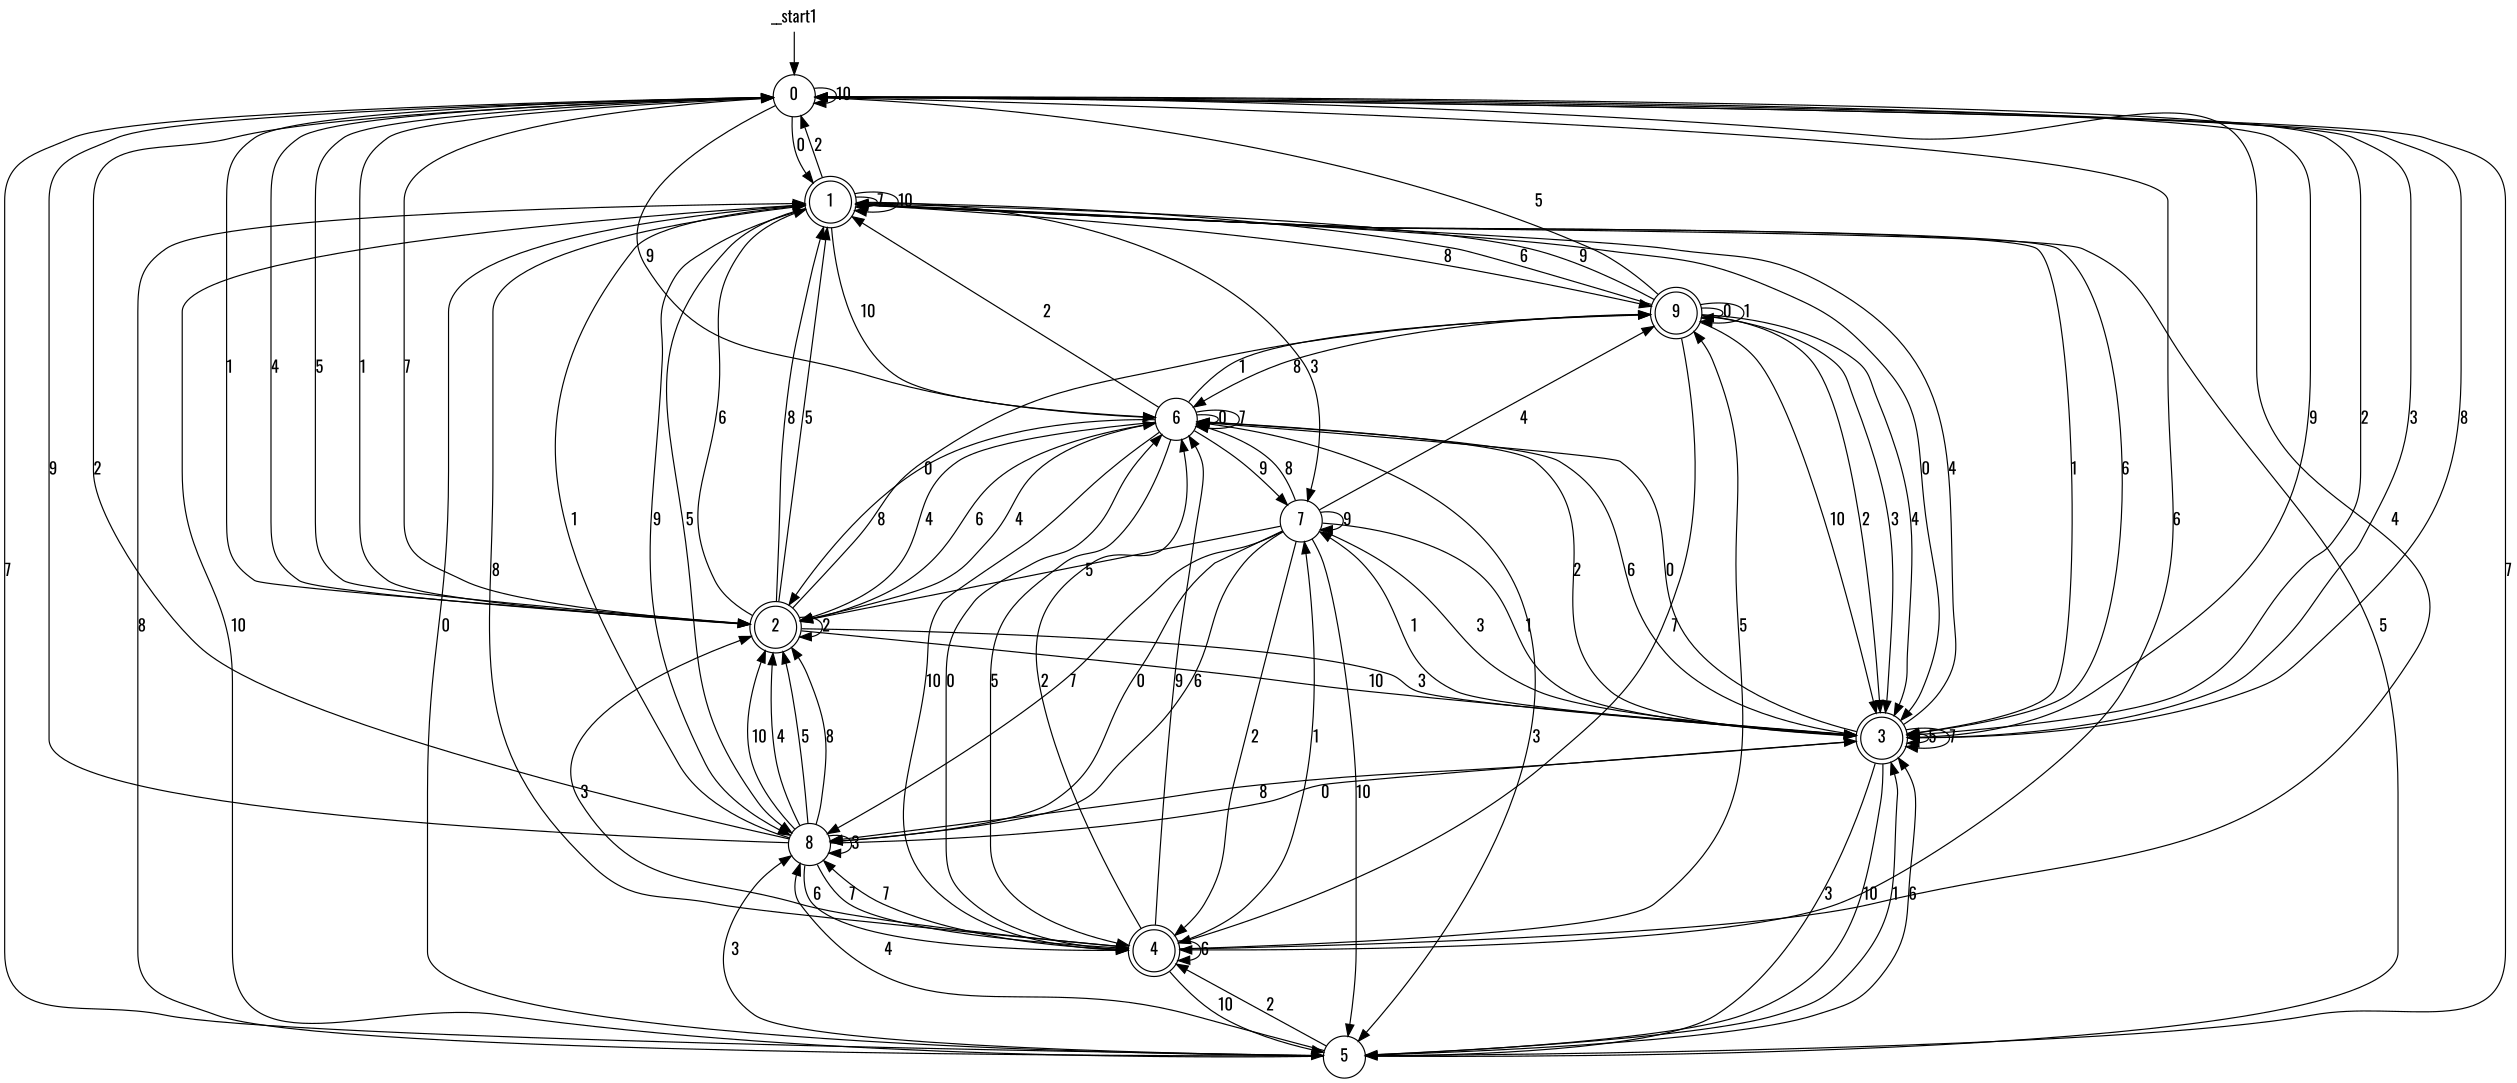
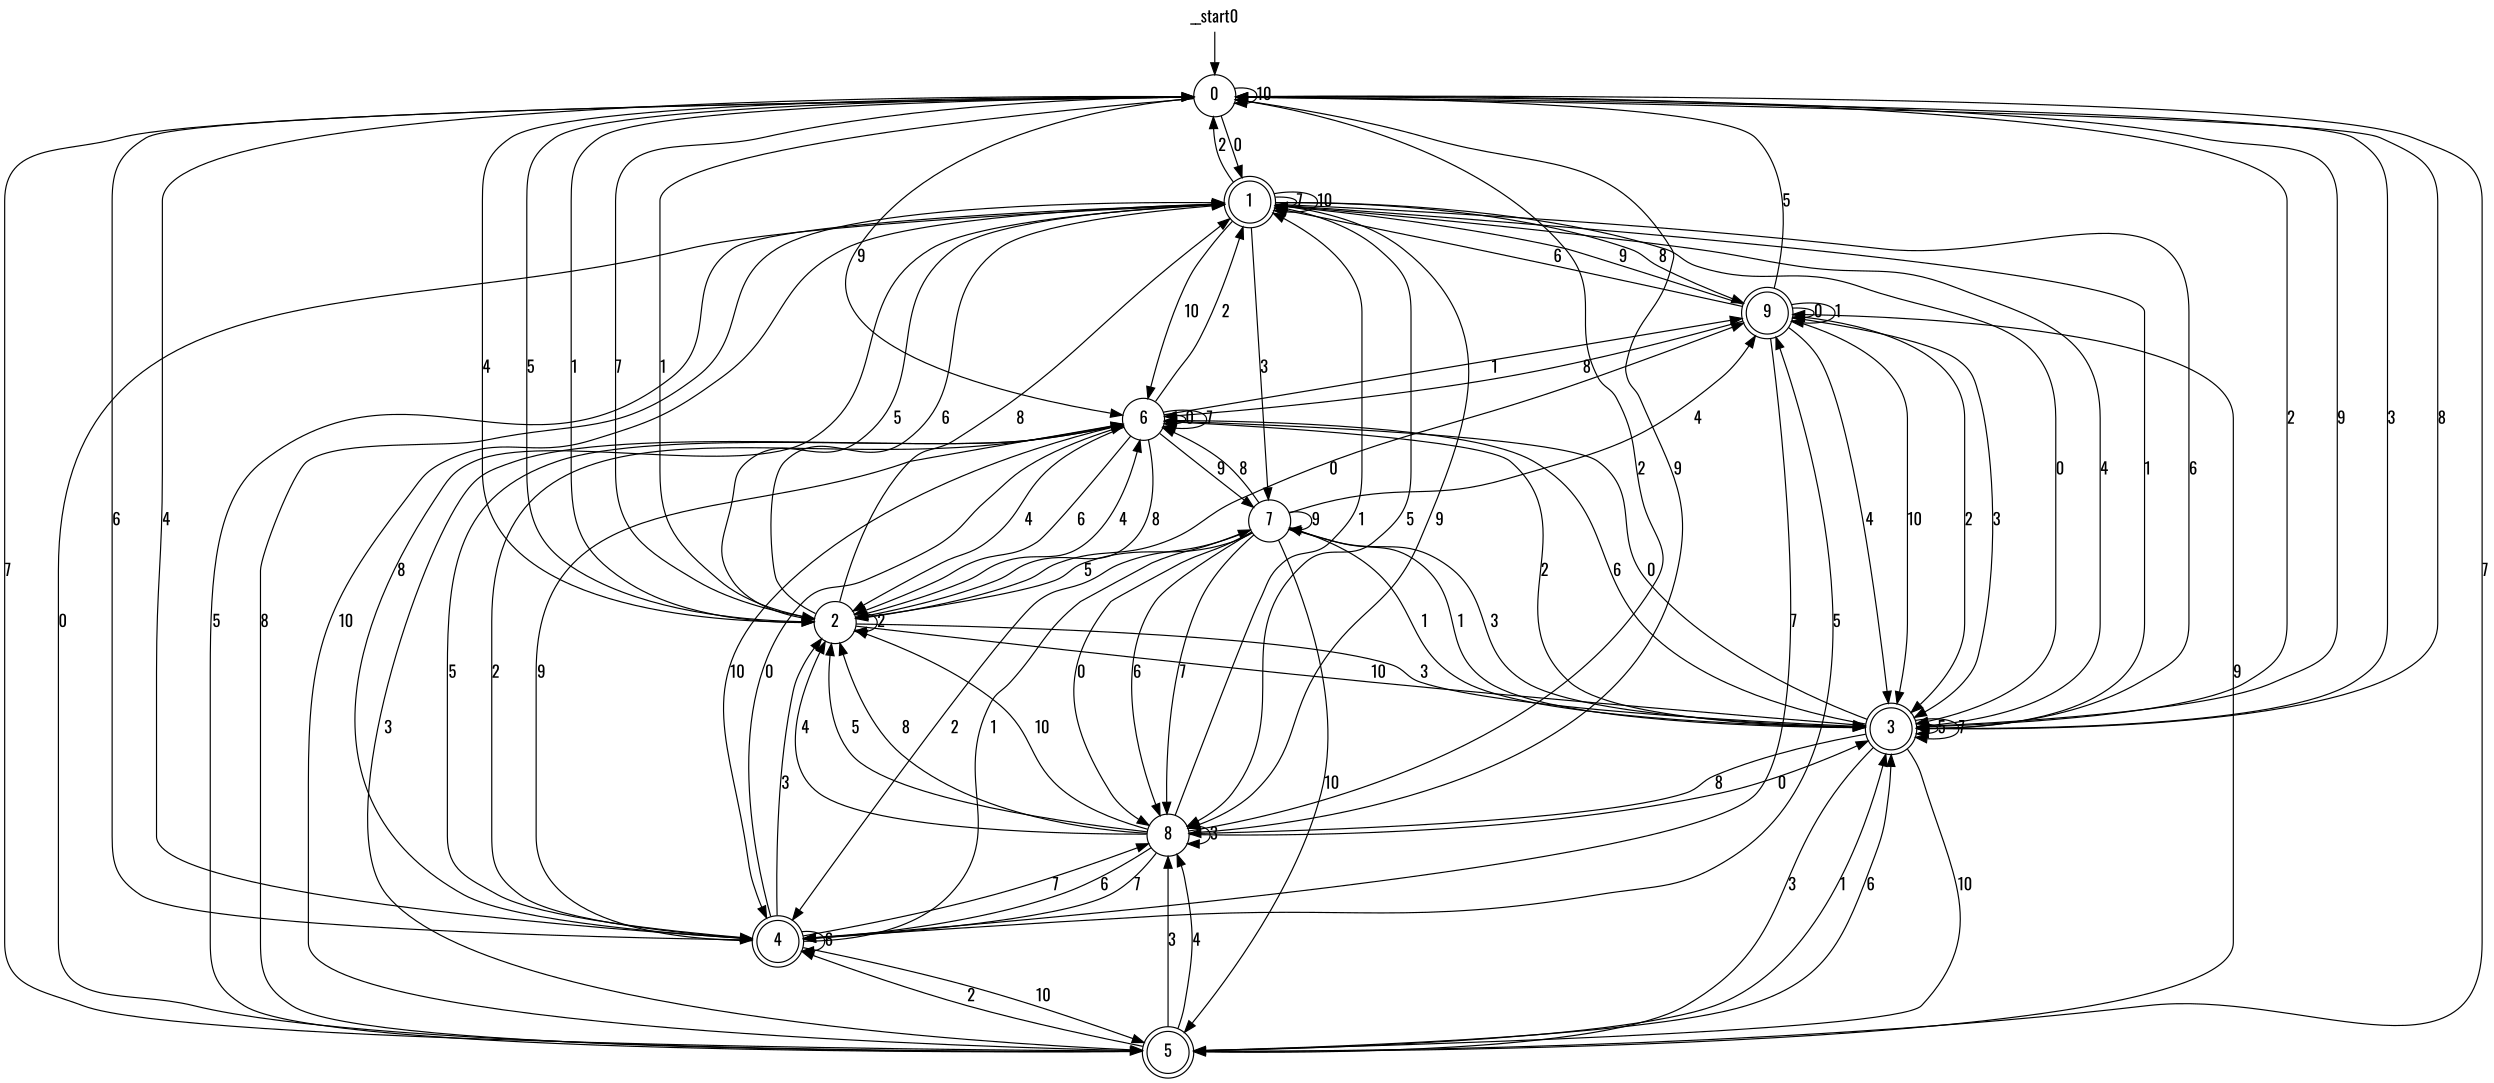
(794, 18) -> (1215, 18)
(776, 627) -> (835, 623)
none -> (2206, 969)
(1344, 1057) -> (1168, 1052)
